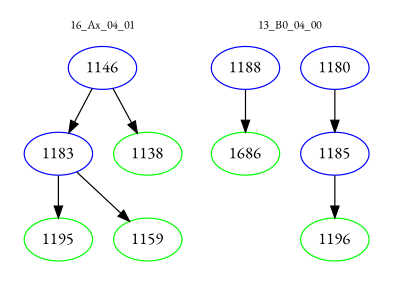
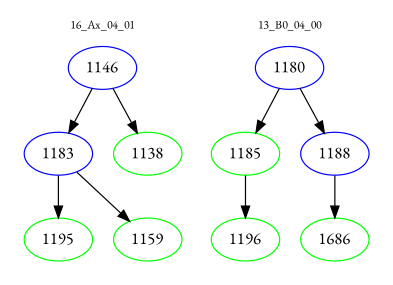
none -> (309, 105)
(335, 154) -> (245, 154)
